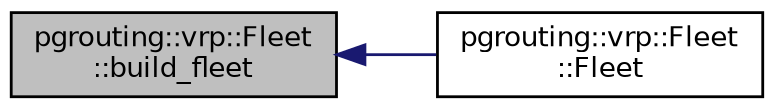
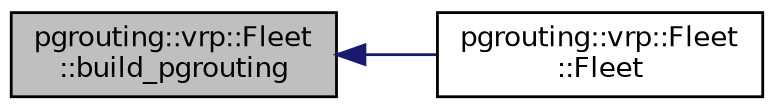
(174, 55) -> (174, 55)
